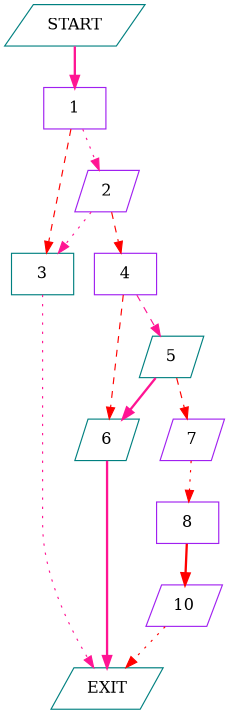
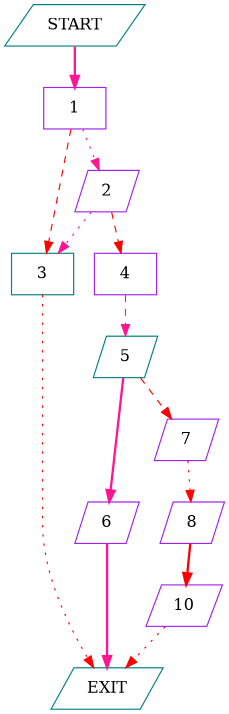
(117, 351) -> none
(107, 440) -> (107, 523)
(43, 481) -> (43, 481)
(188, 523) -> (192, 523)
